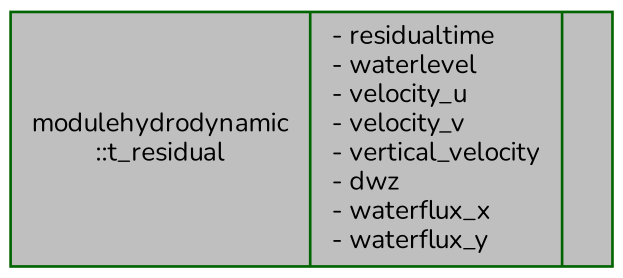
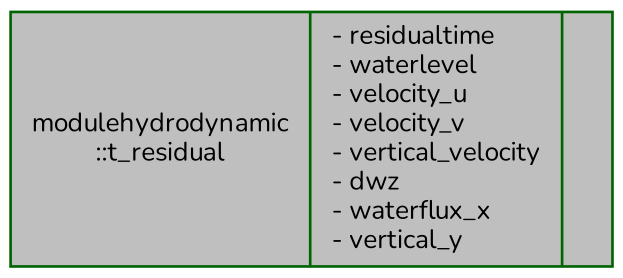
(411, 240) -> (398, 240)
